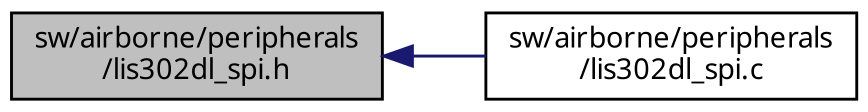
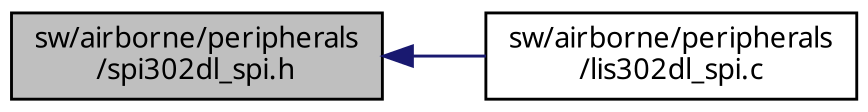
(197, 56) -> (197, 56)
